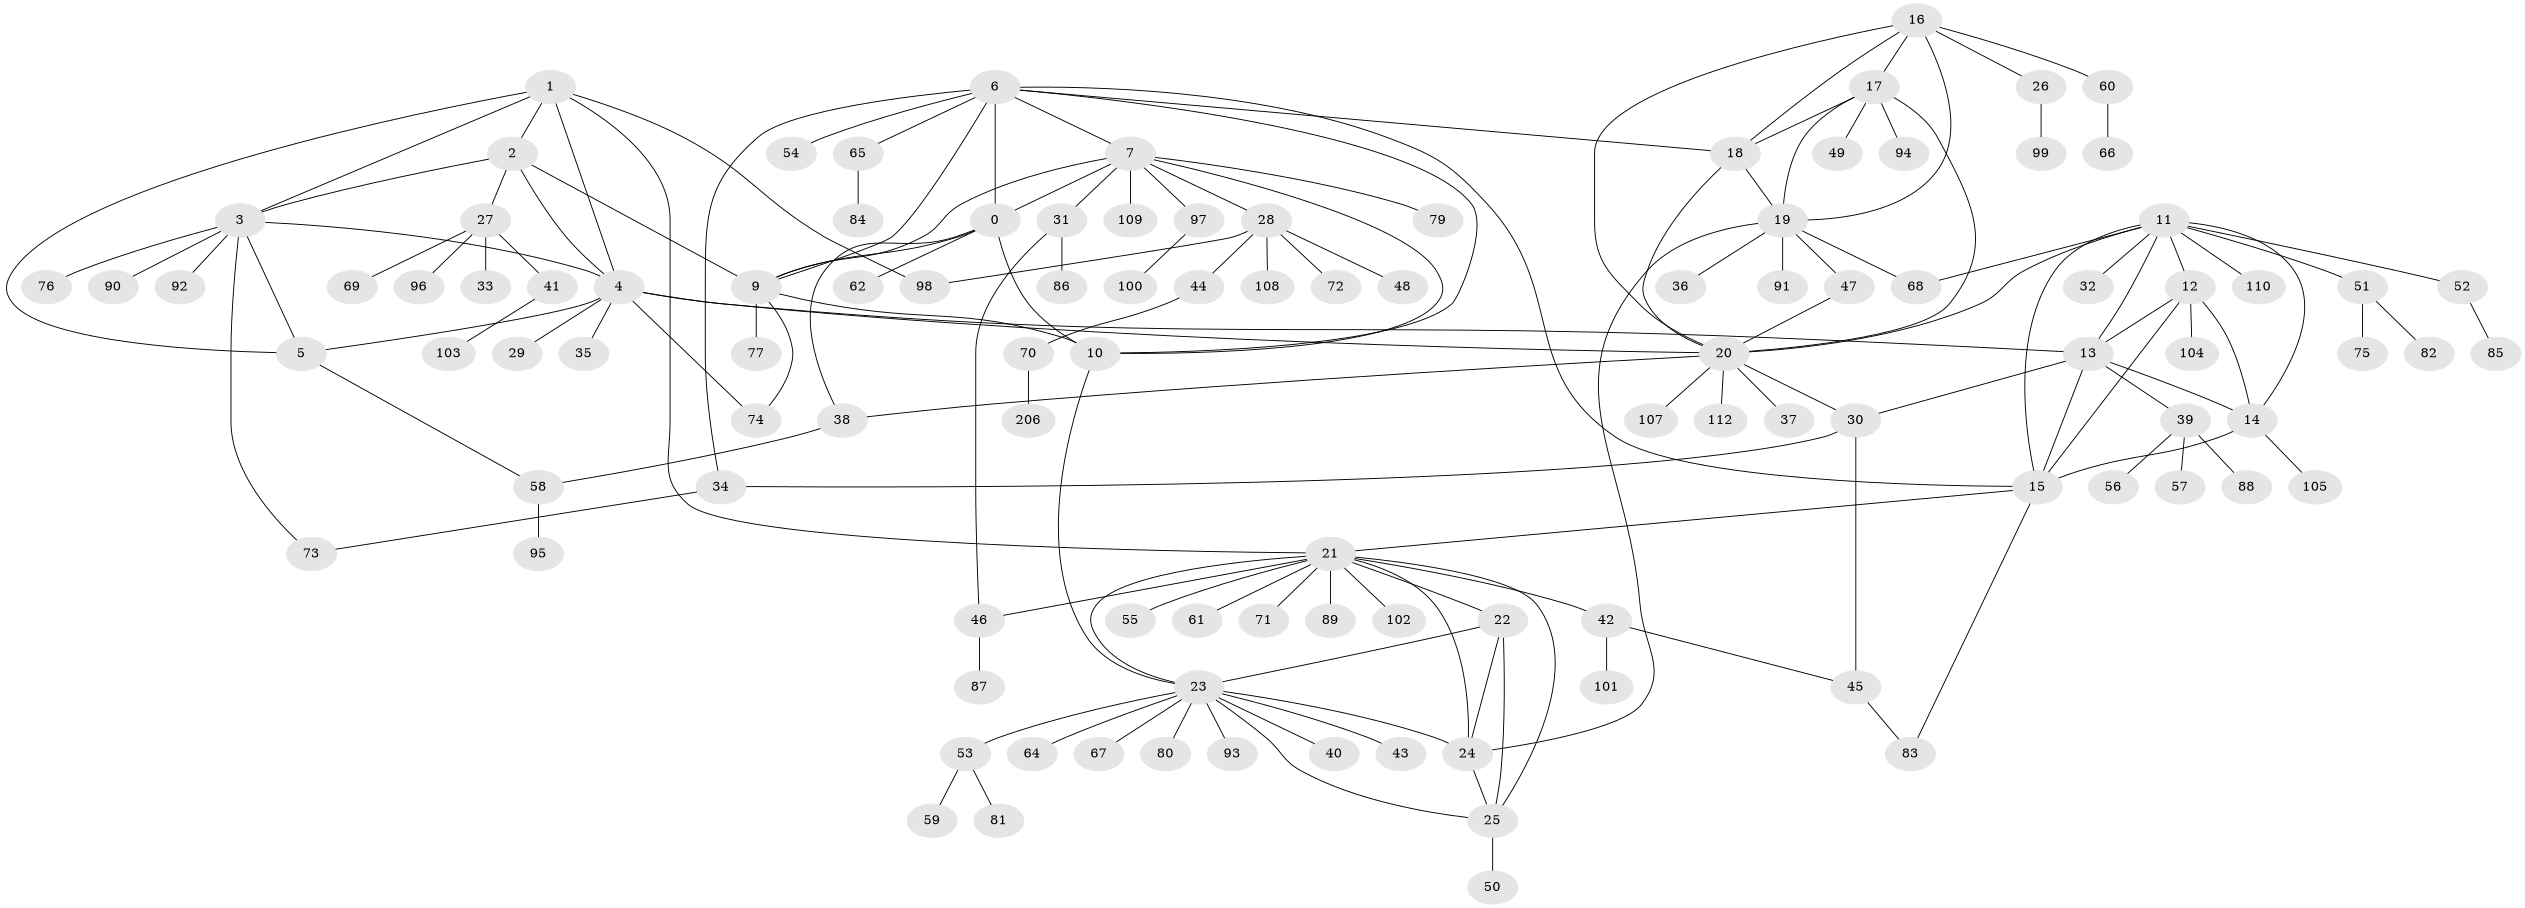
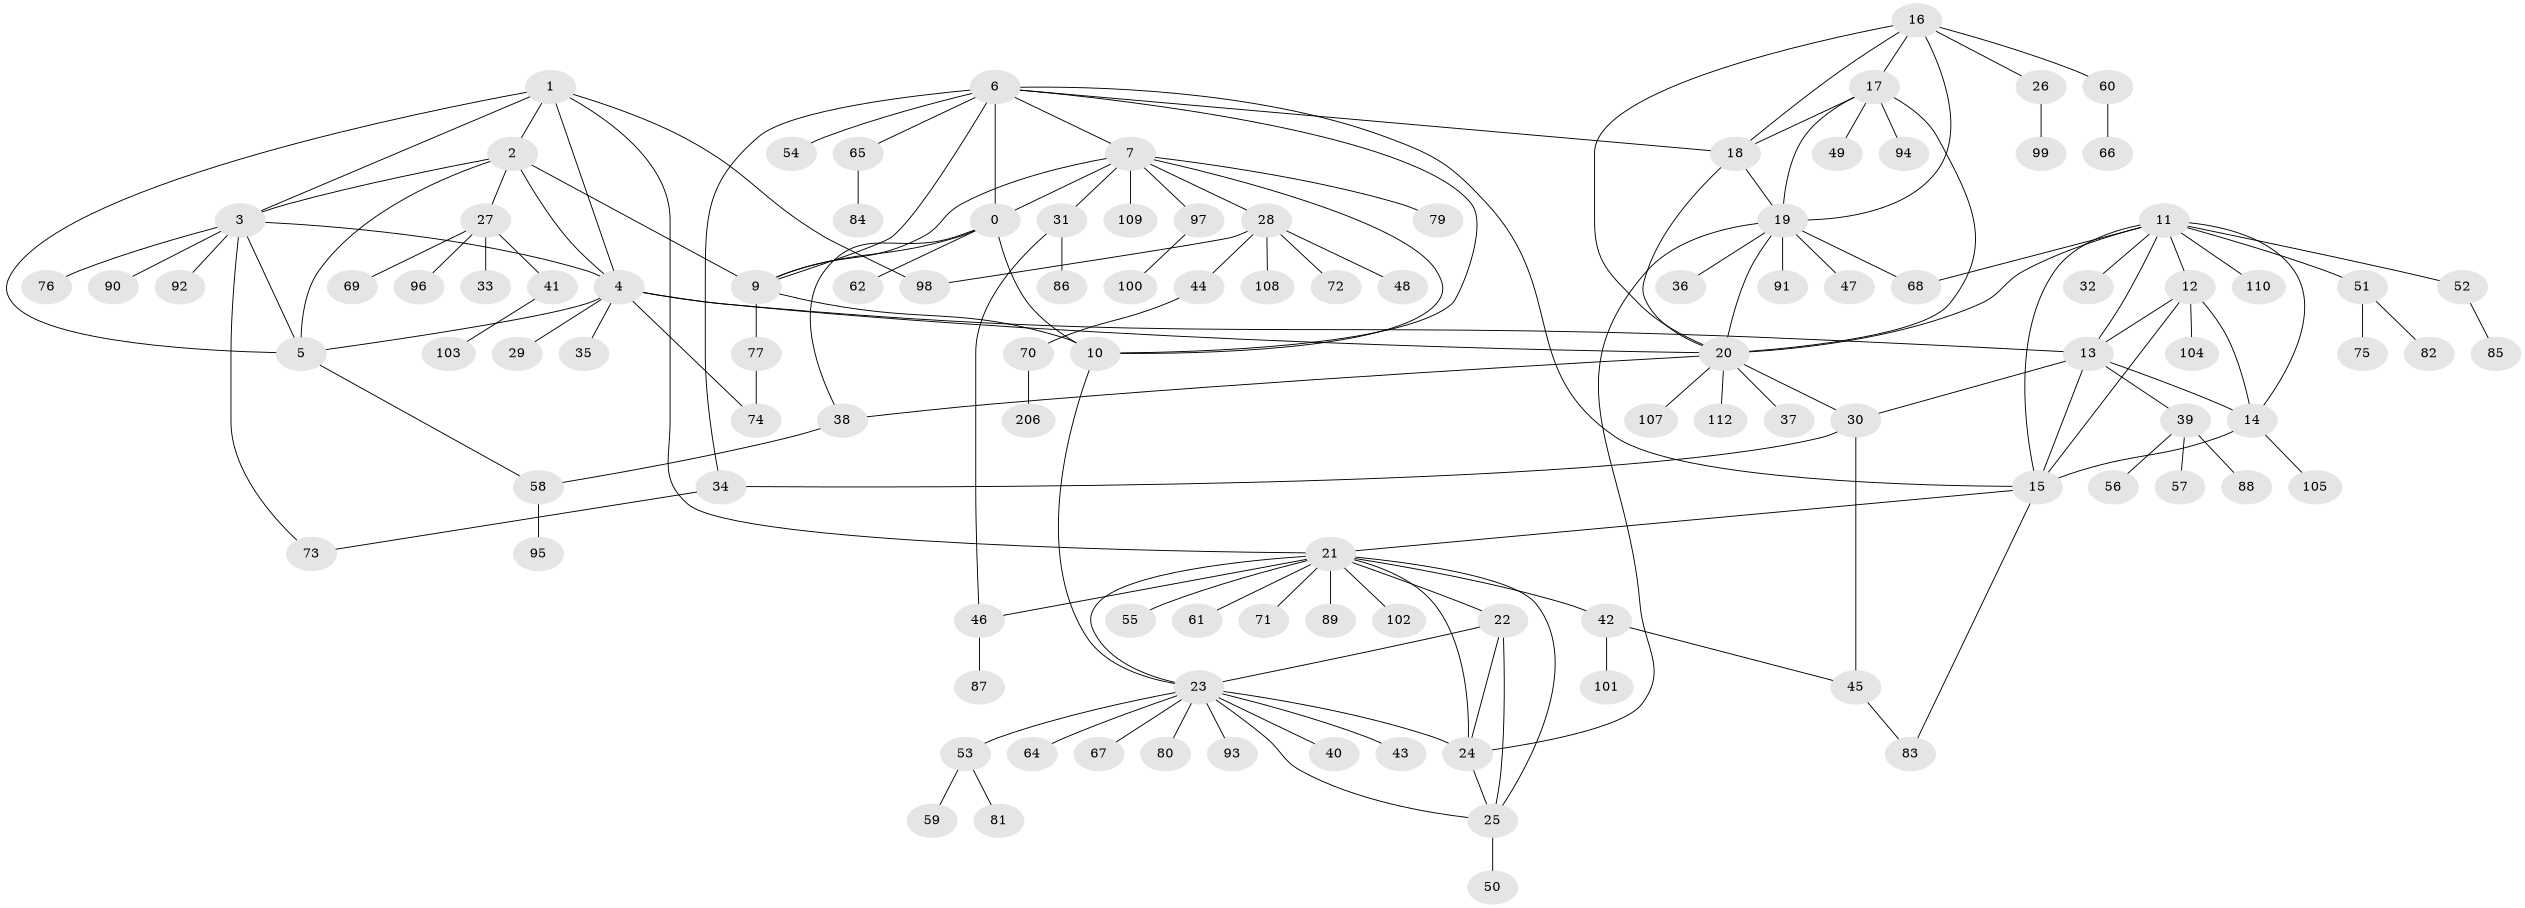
none -> (367, 223)
(1787, 321) -> (1744, 284)
(793, 354) -> (756, 387)
